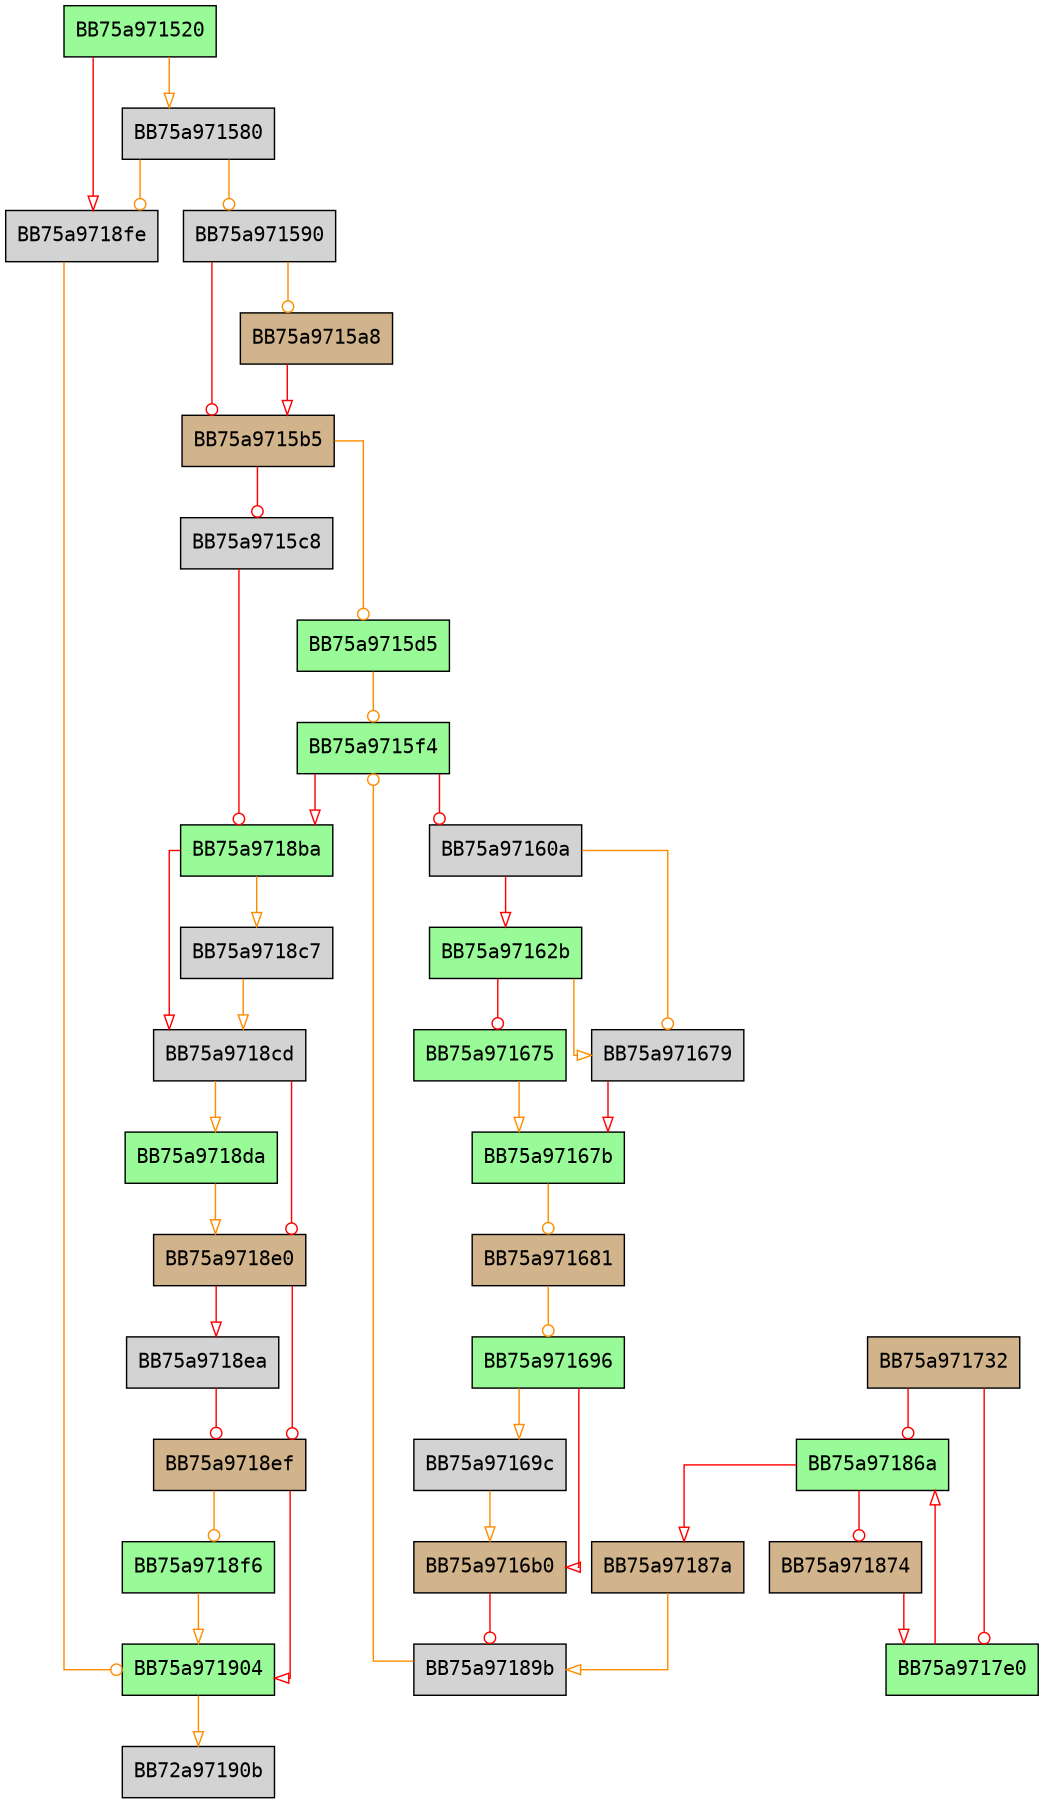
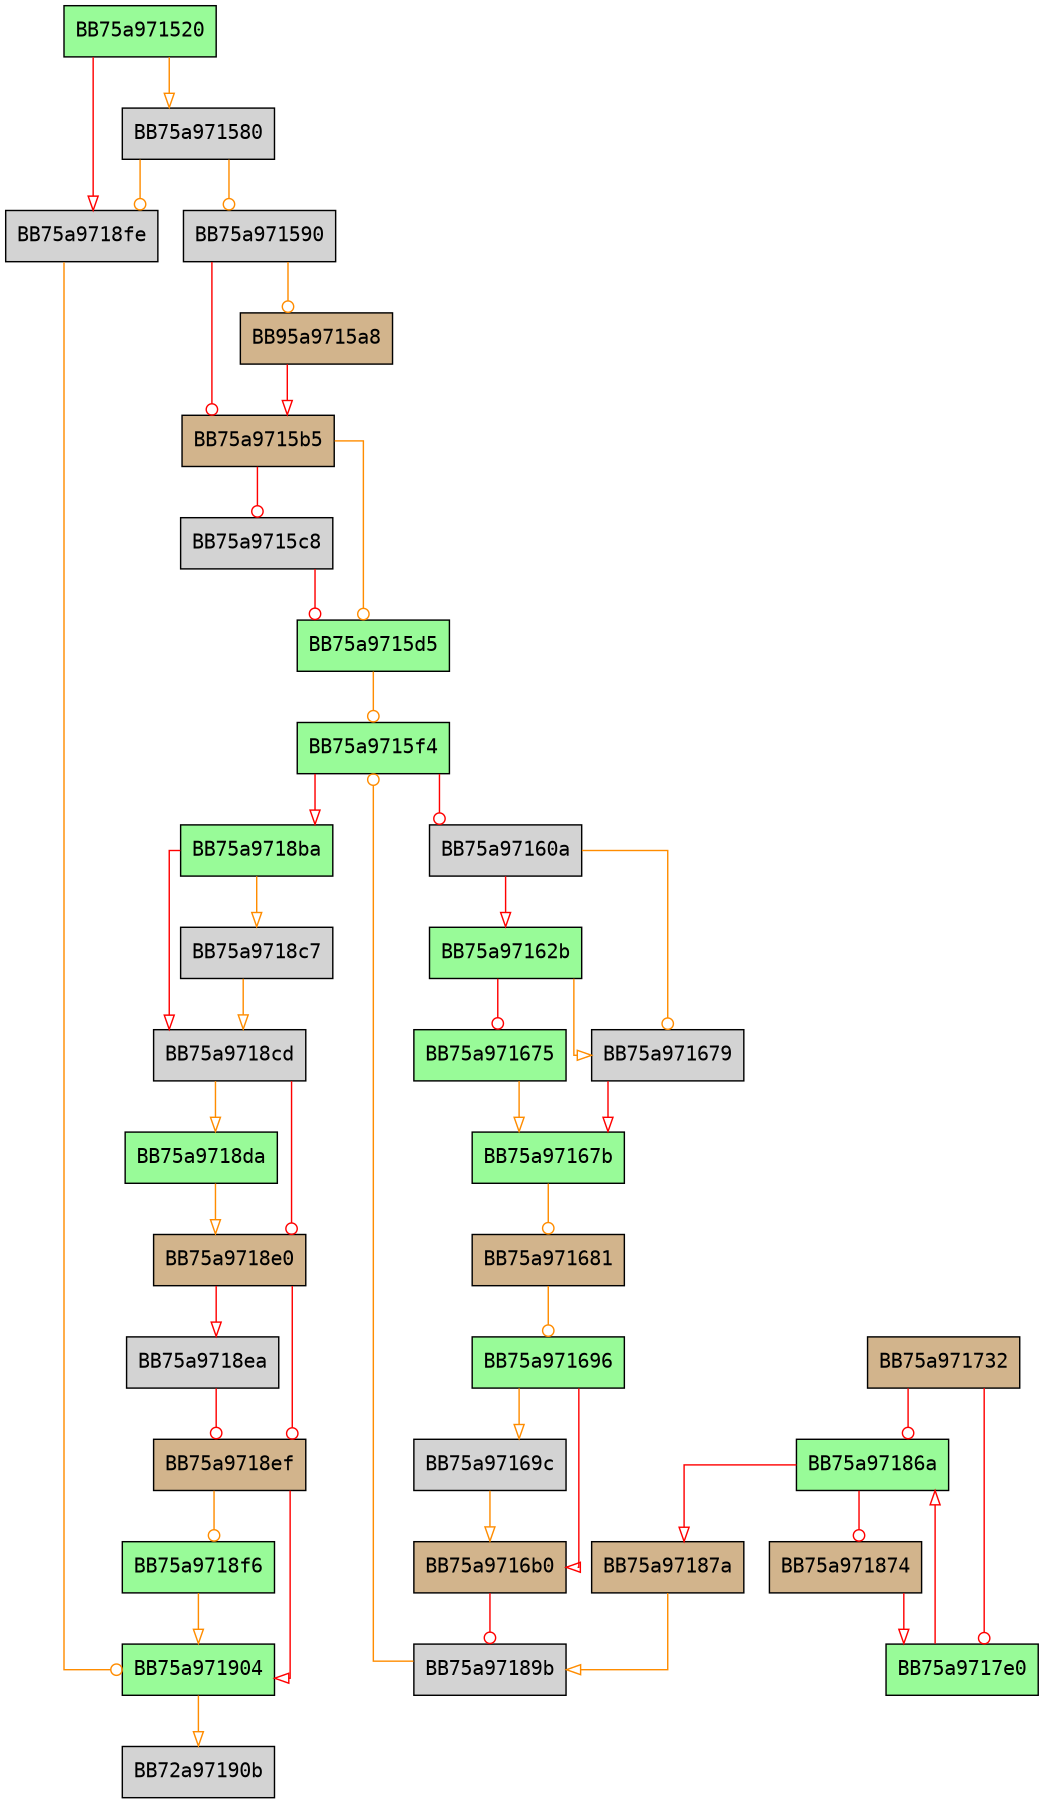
(316, 338) -> (316, 338)
(239, 691) -> (315, 589)
